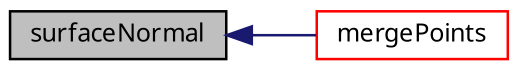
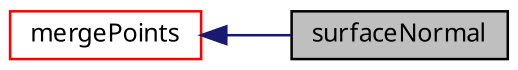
(284, 35) -> (259, 35)
